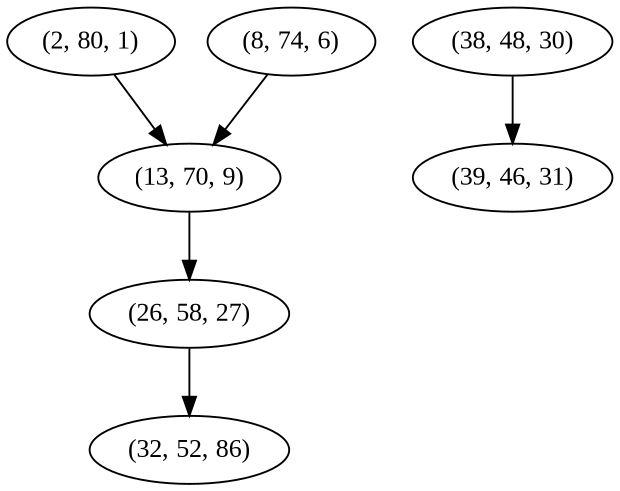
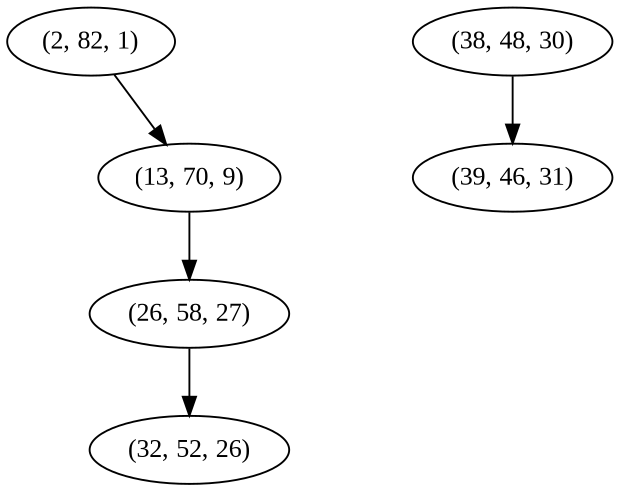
(91, 42) -> (91, 42)
(291, 42) -> none
(189, 450) -> (189, 450)
